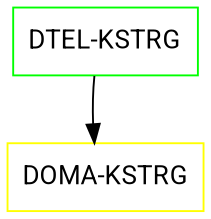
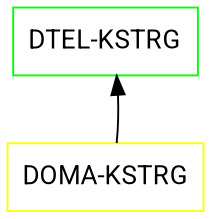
(93, 100) -> (118, 119)
